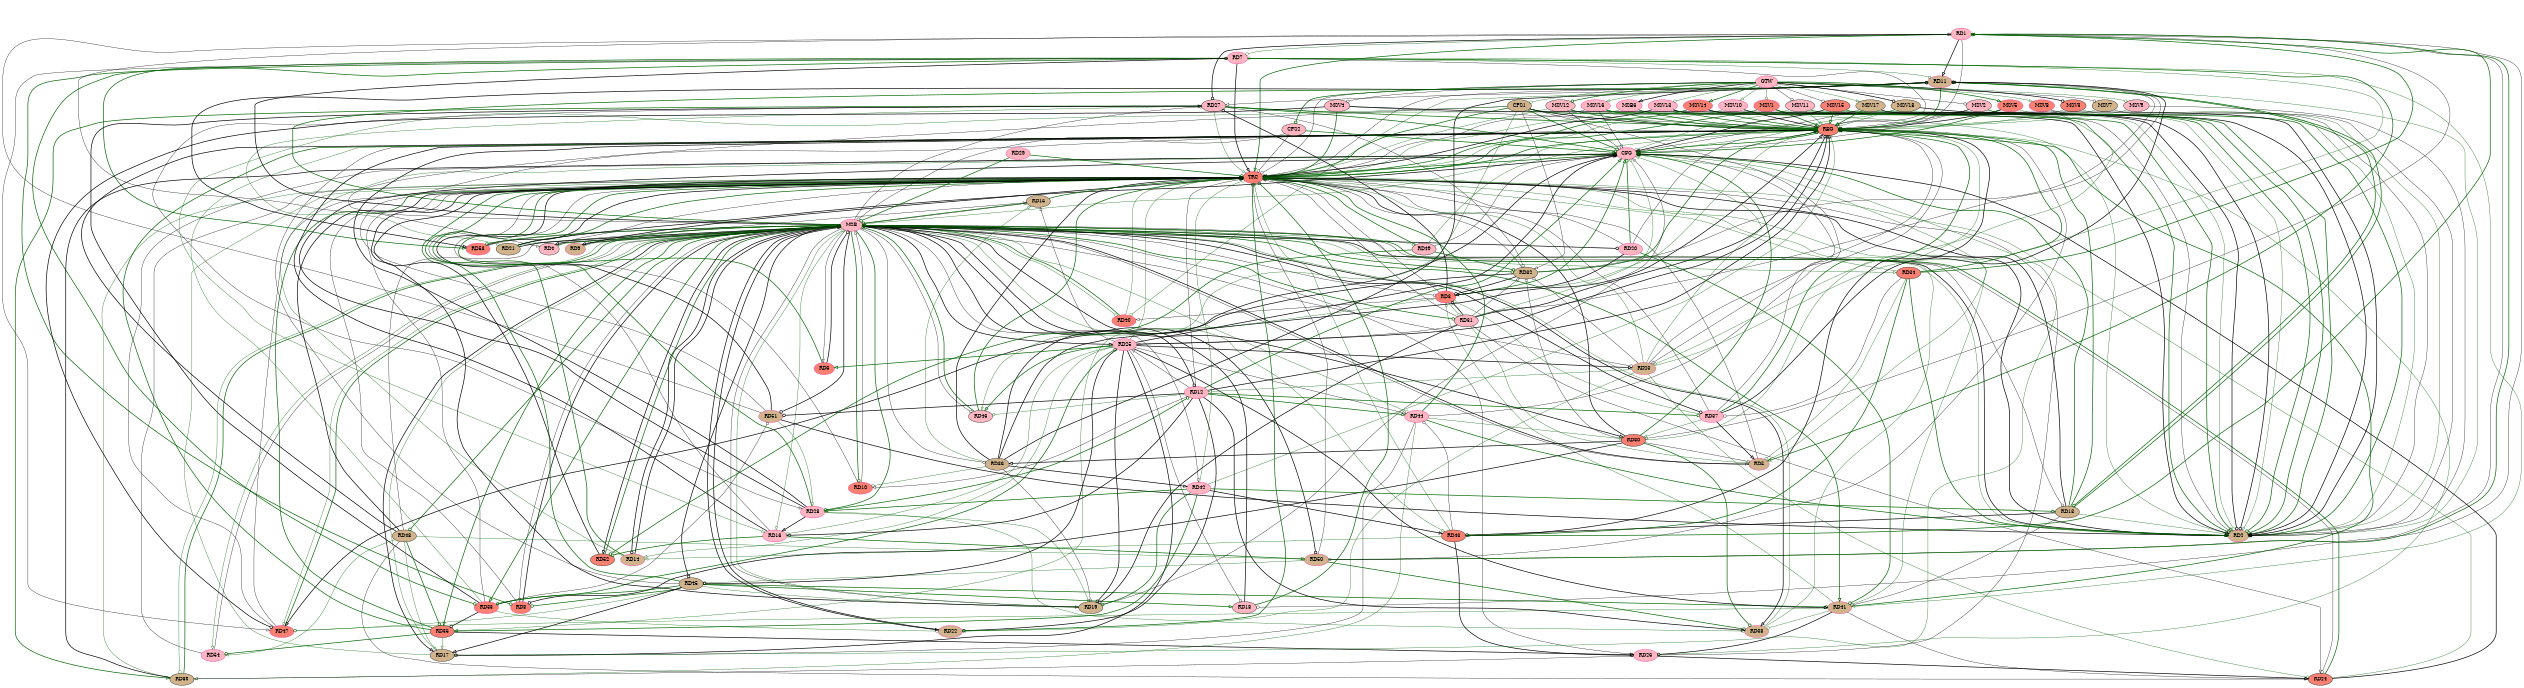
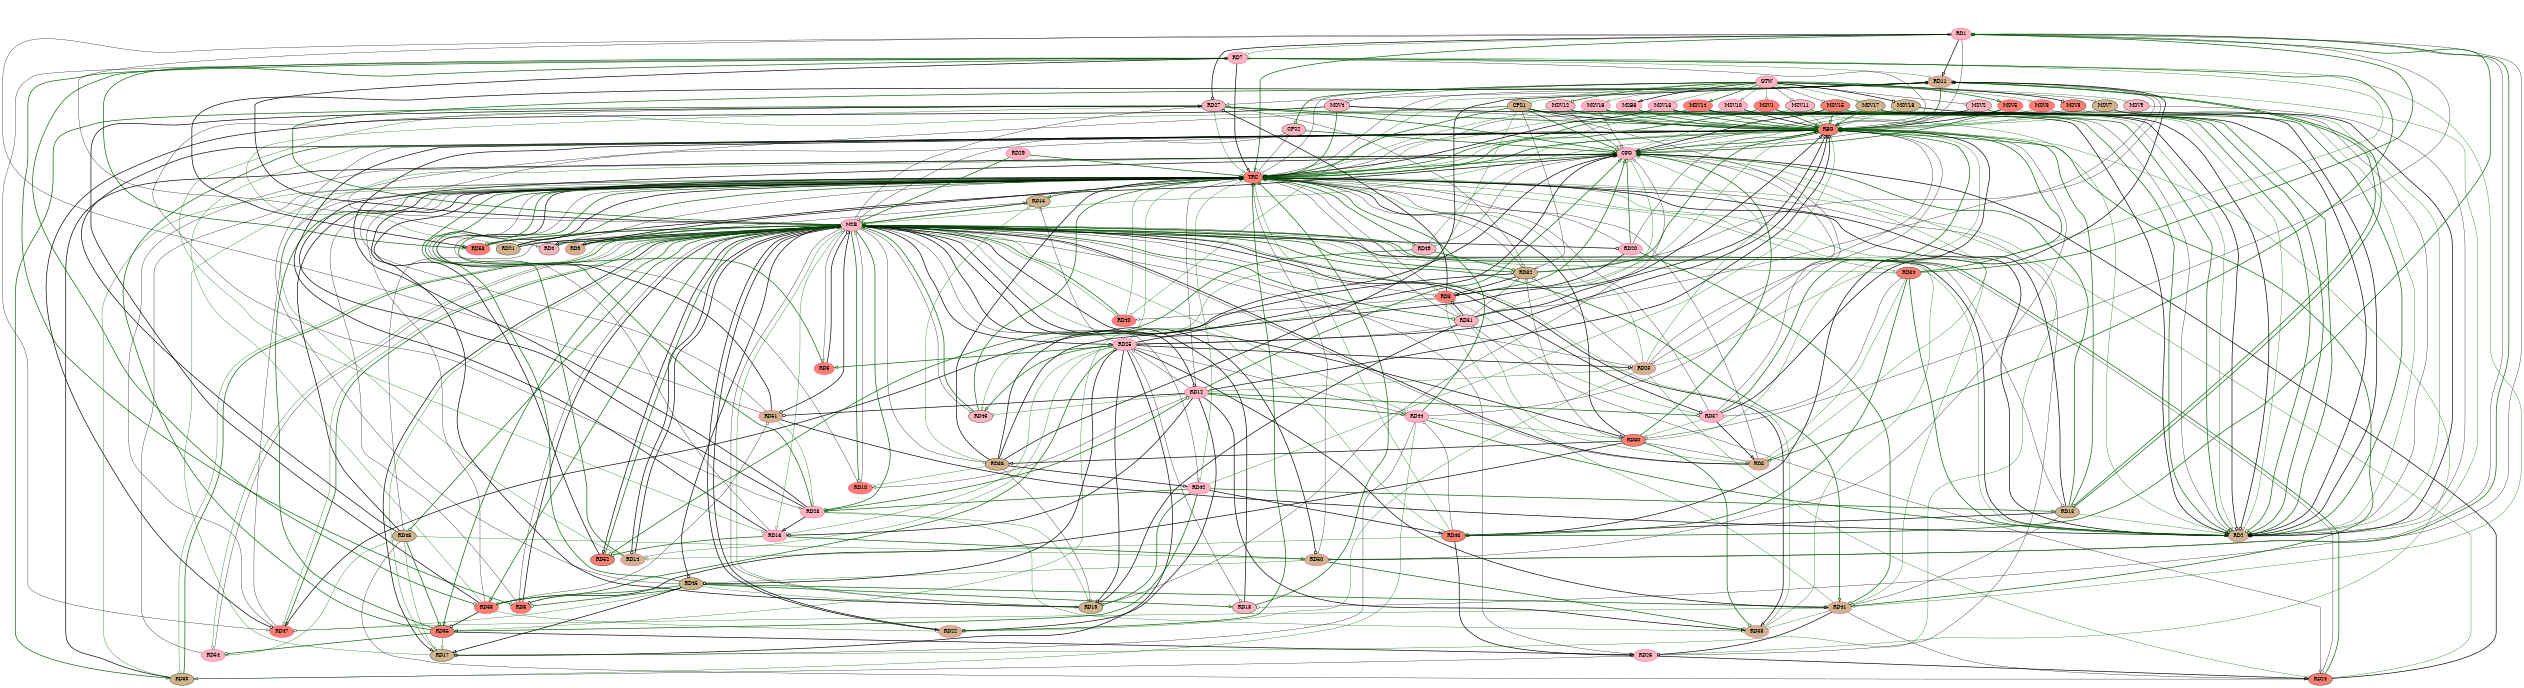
(1144, 185) -> (1146, 184)
(1926, 249) -> (1971, 121)
(2452, 266) -> (2452, 266)
